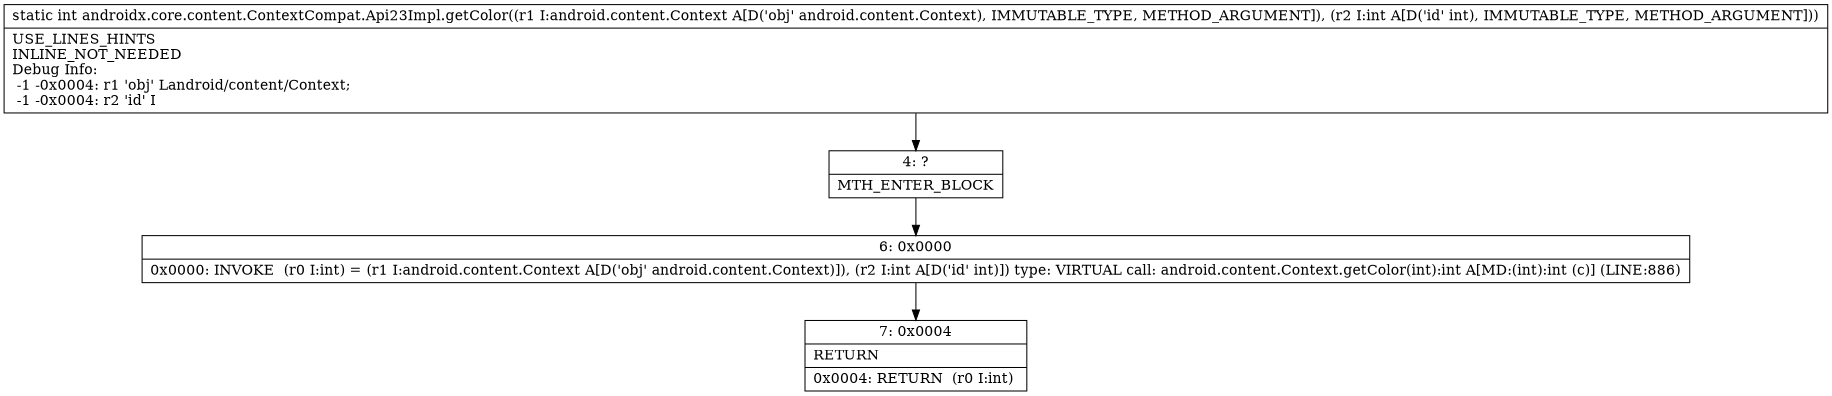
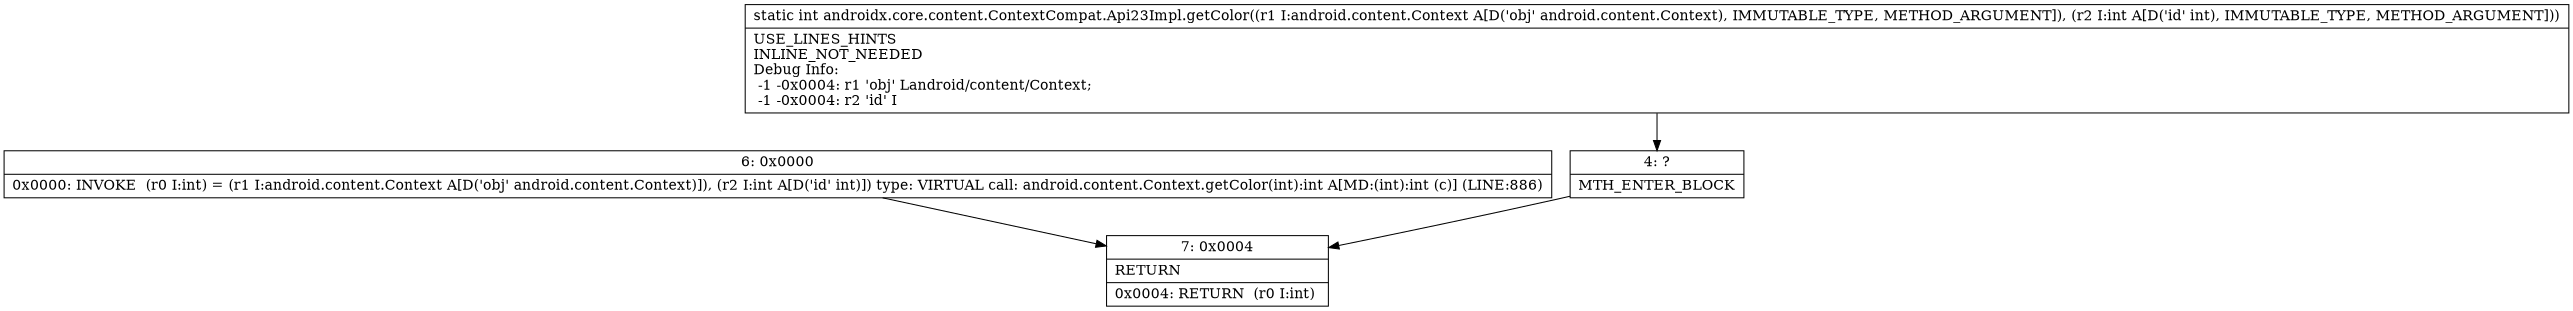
(916, 212) -> (1455, 221)
